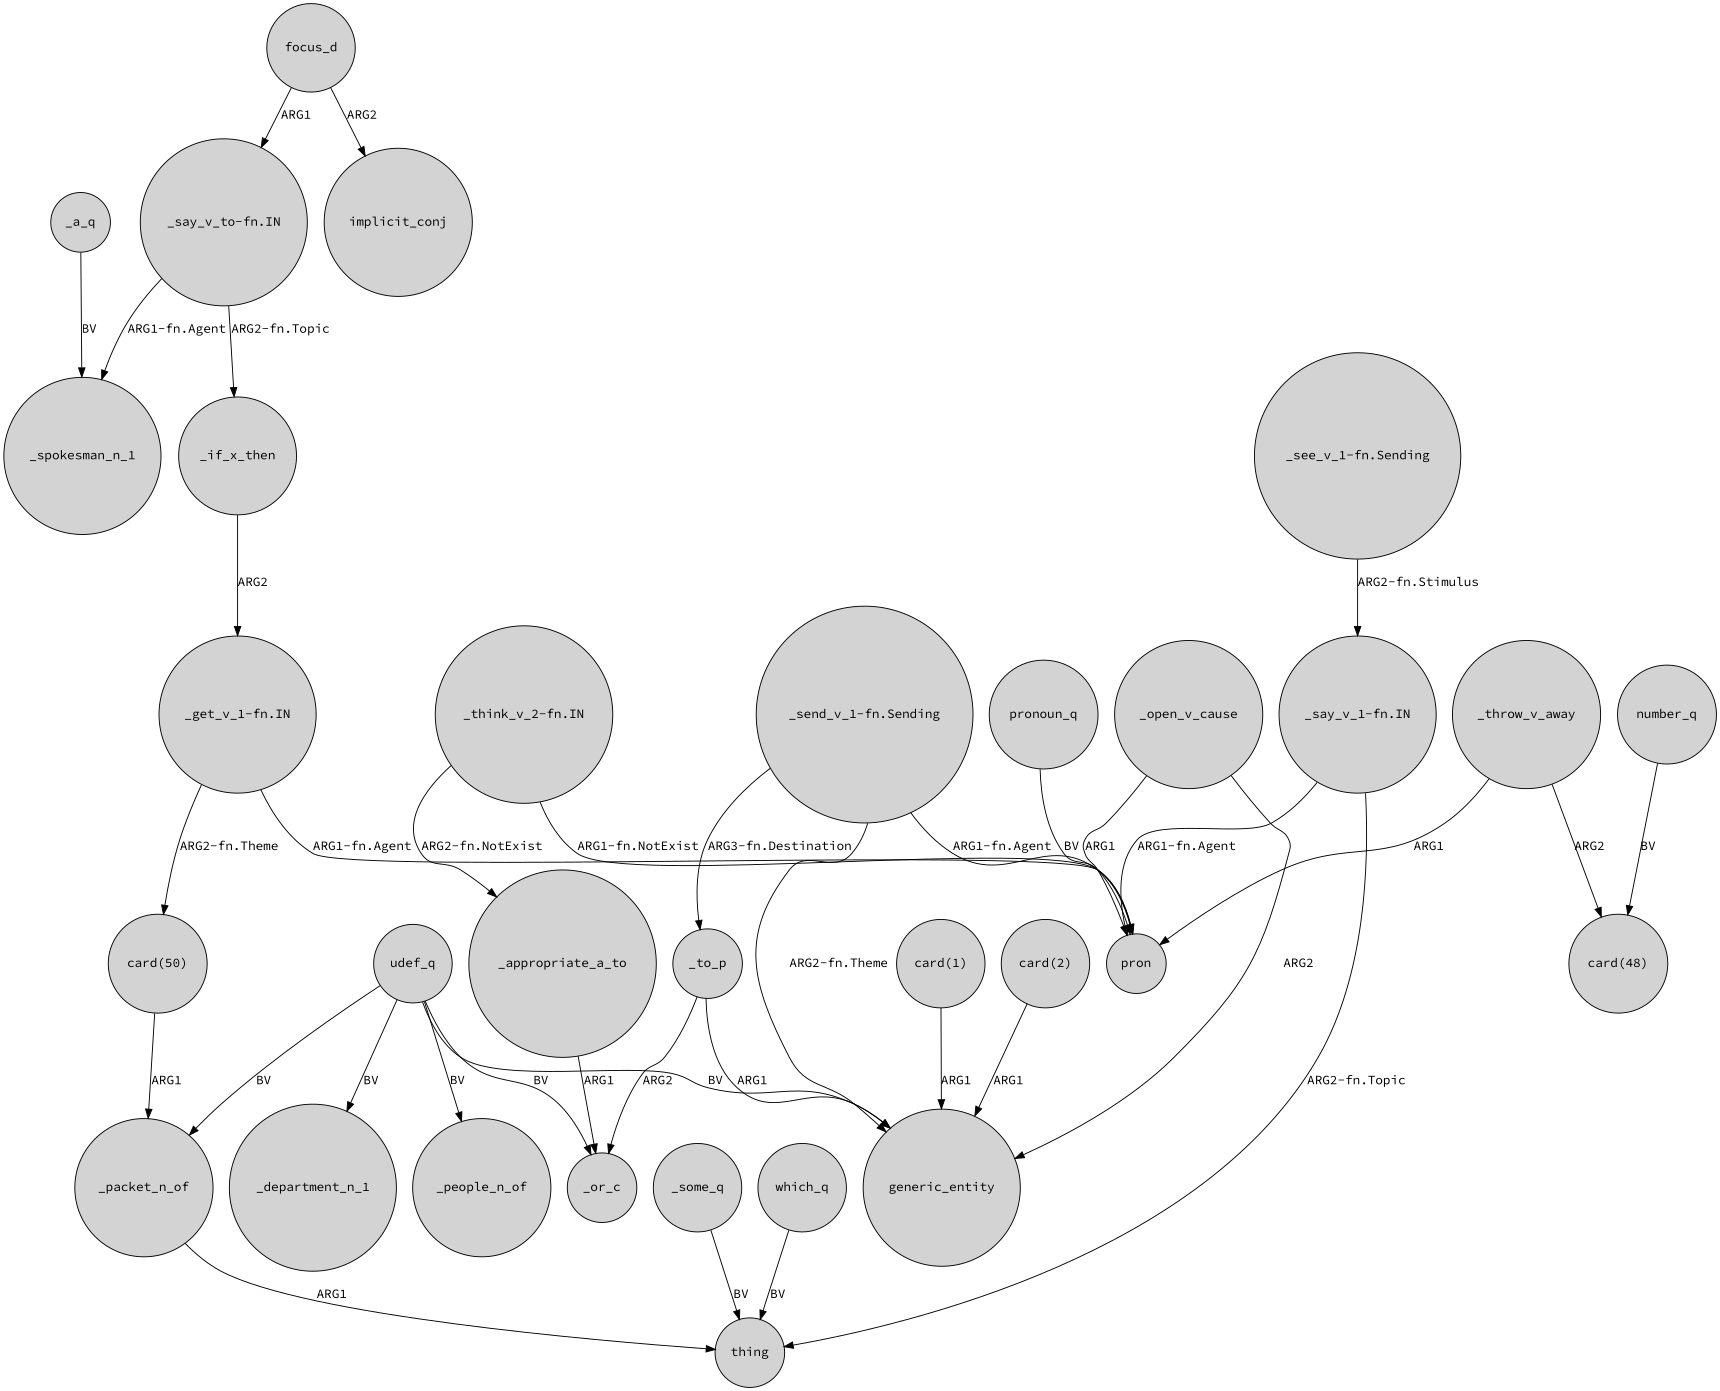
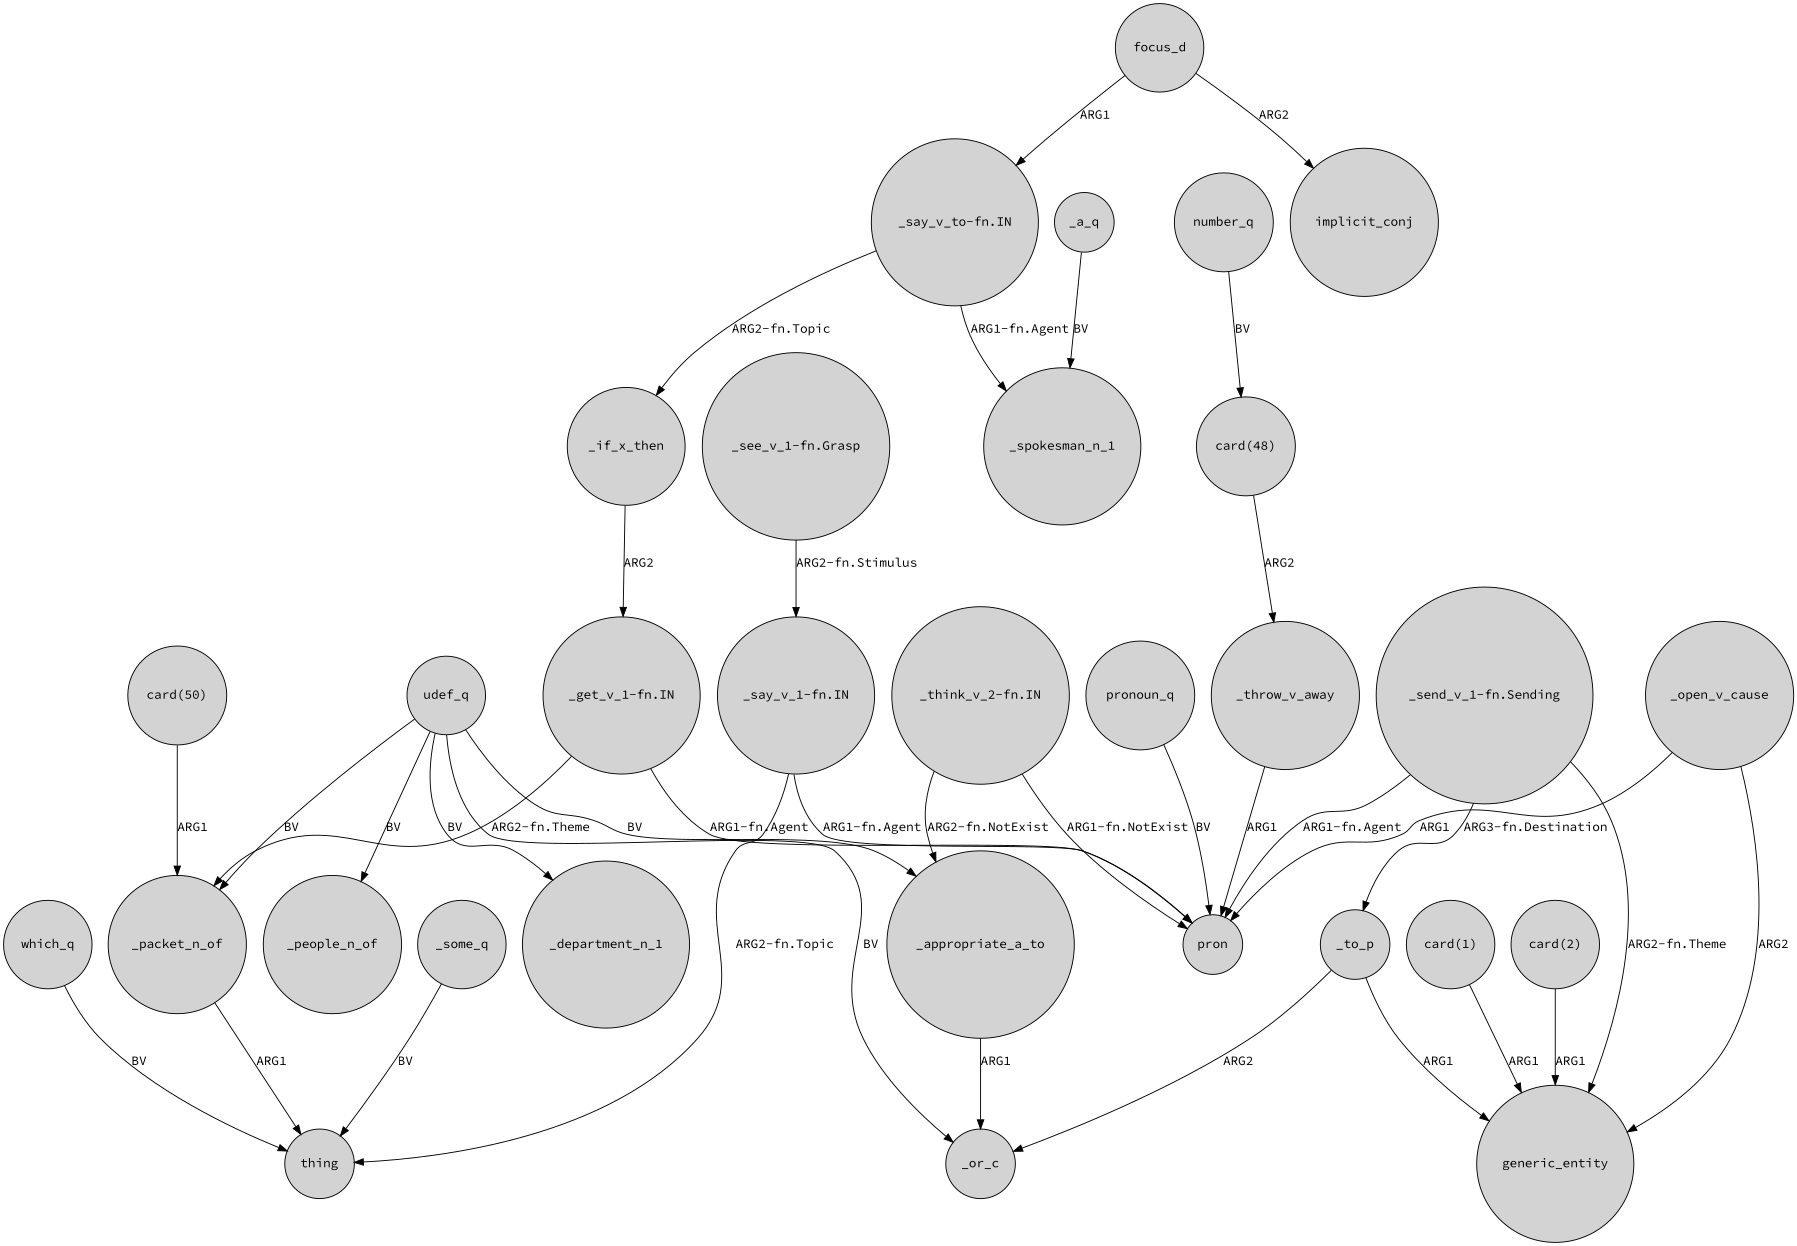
(1358, 456) -> (796, 446)
(179, 844) -> (403, 846)
(1575, 846) -> (1263, 554)
(629, 1070) -> (634, 835)
